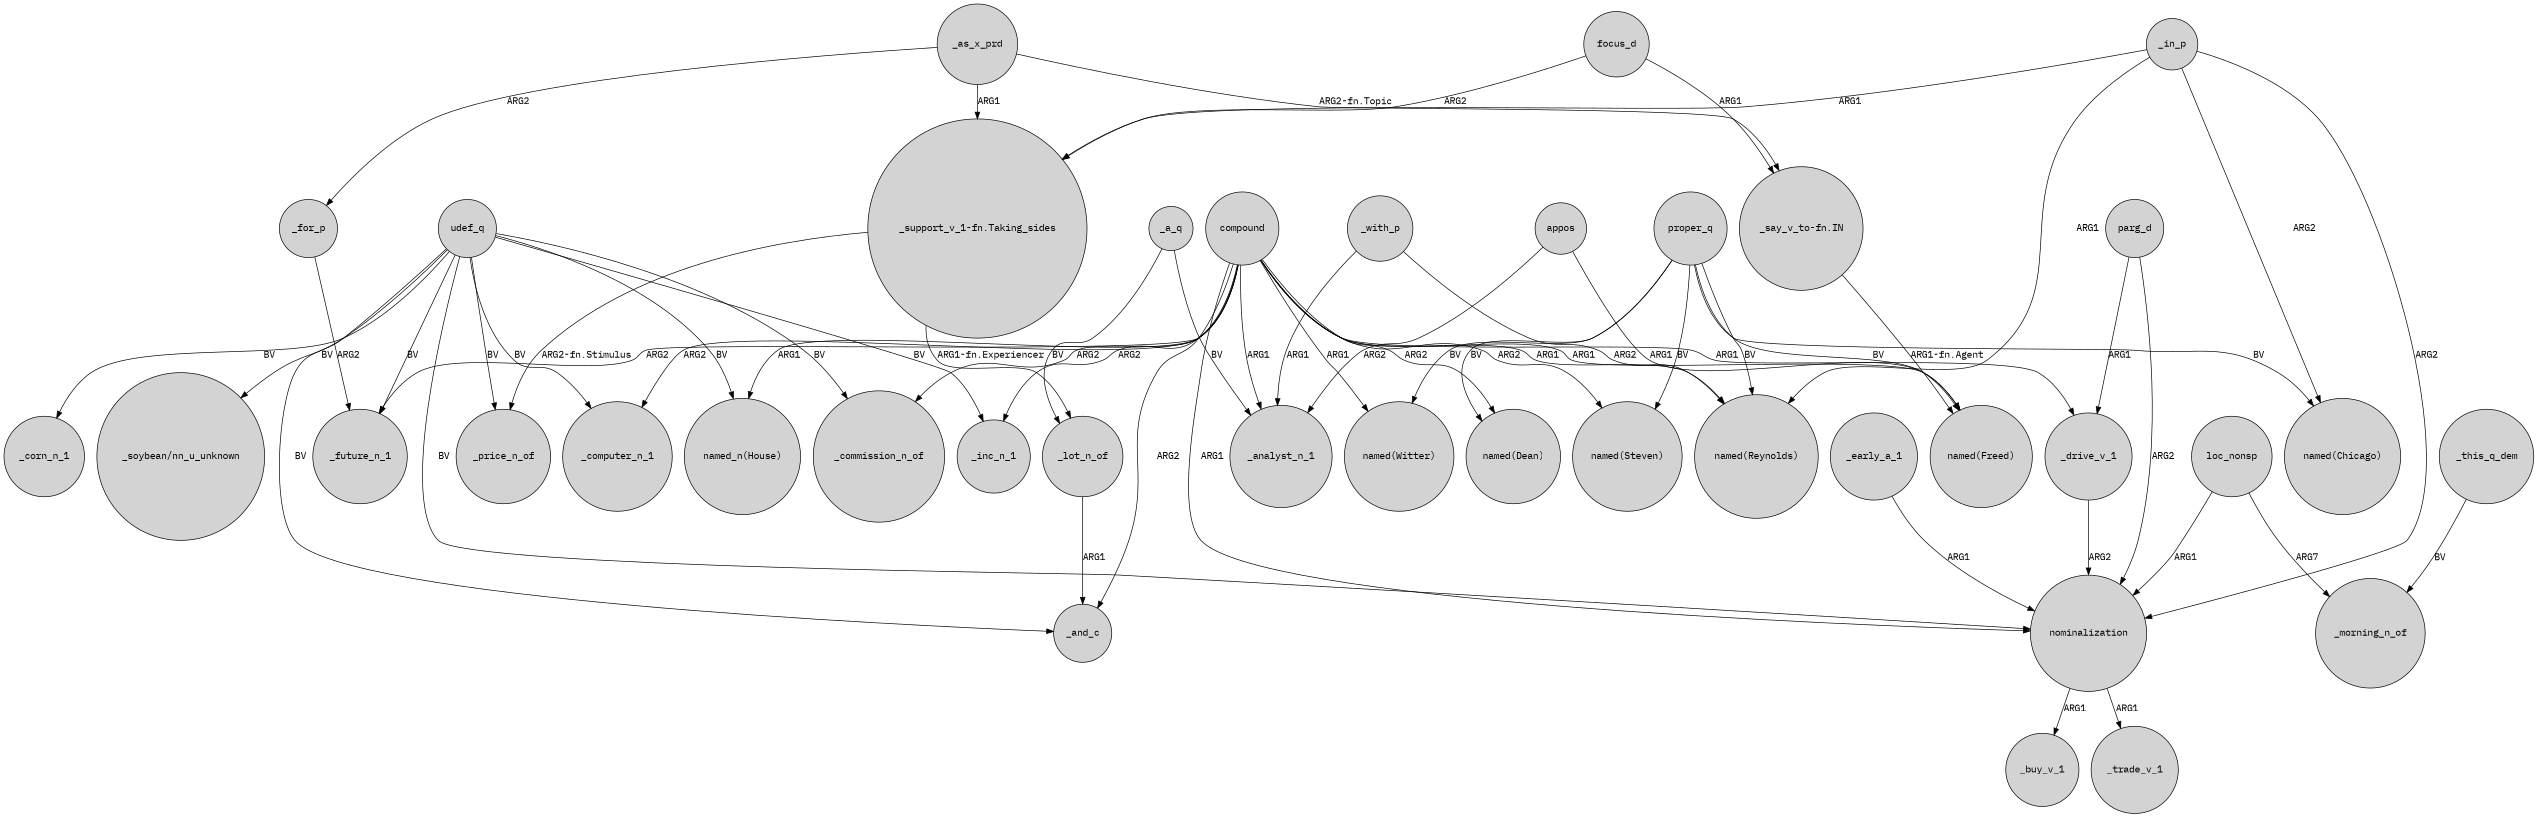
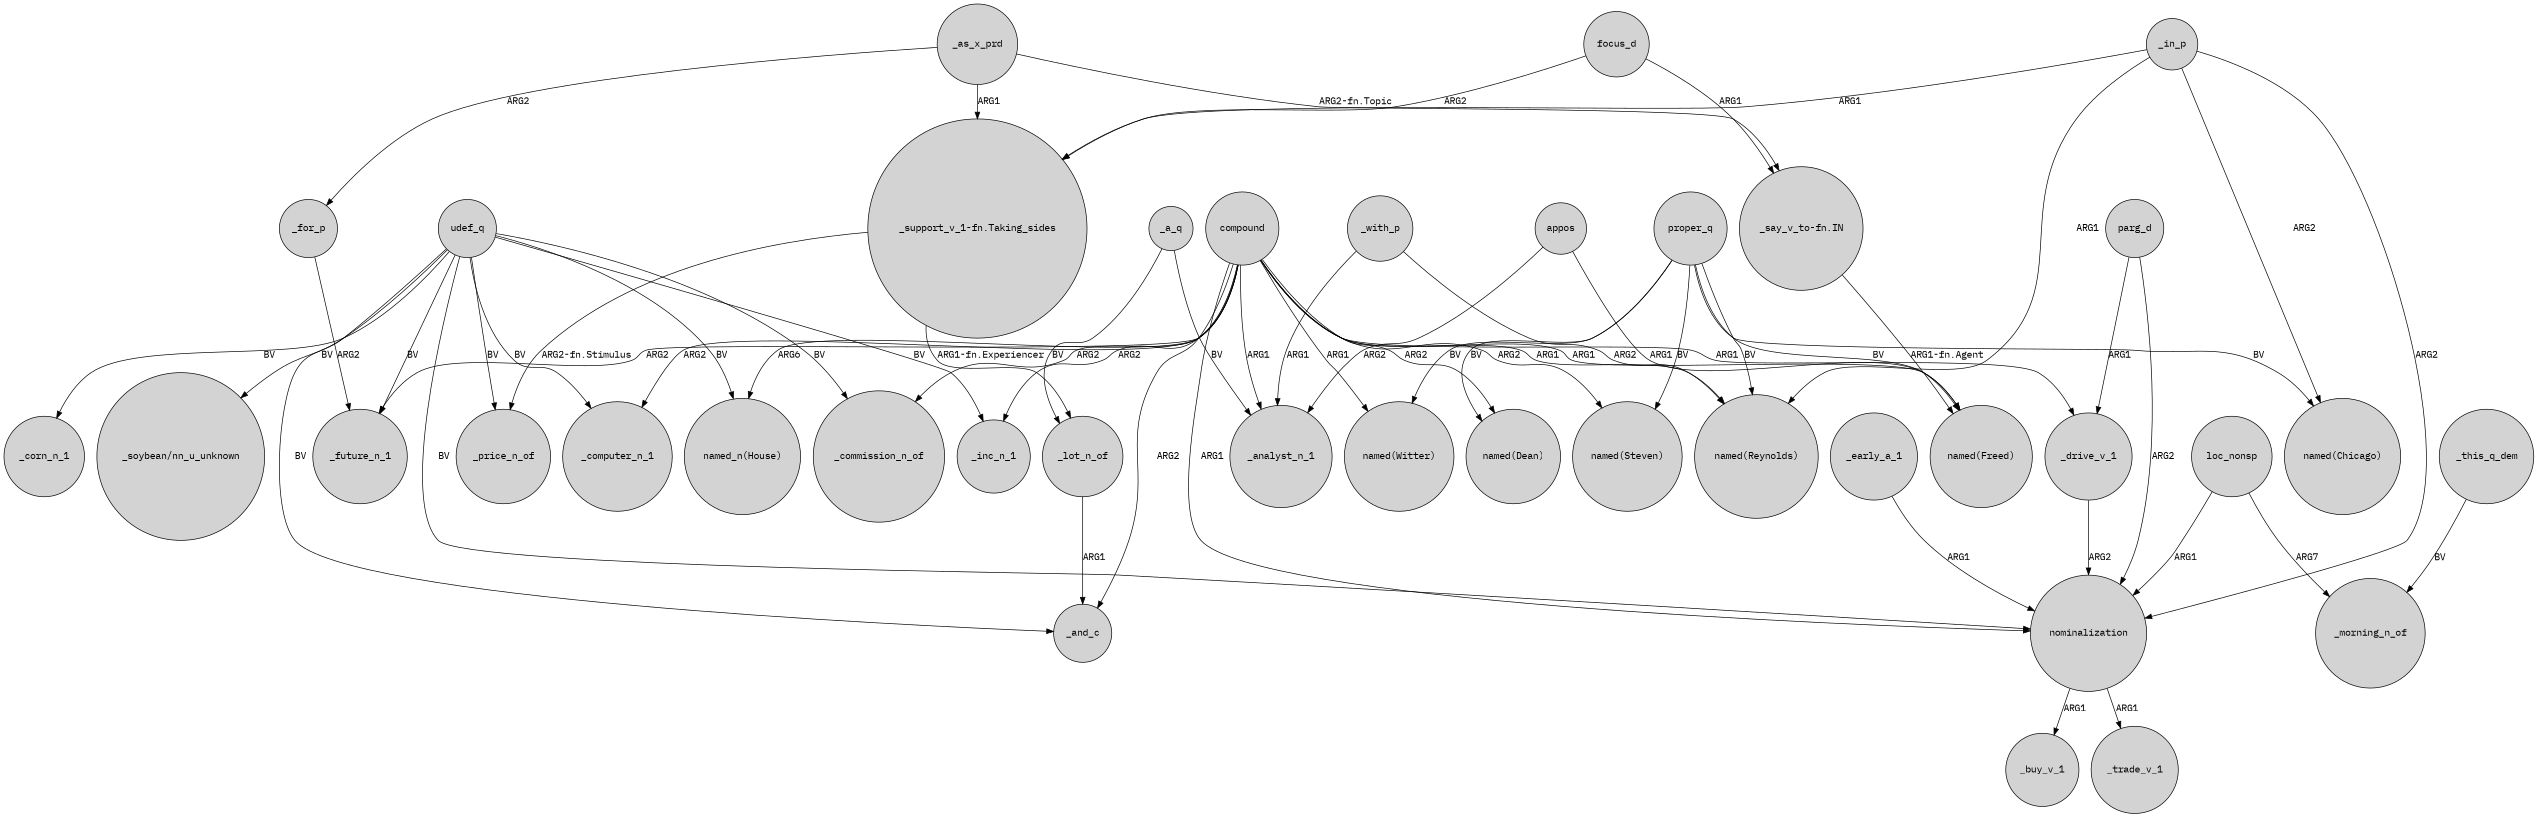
(789, 355) -> (789, 355)
